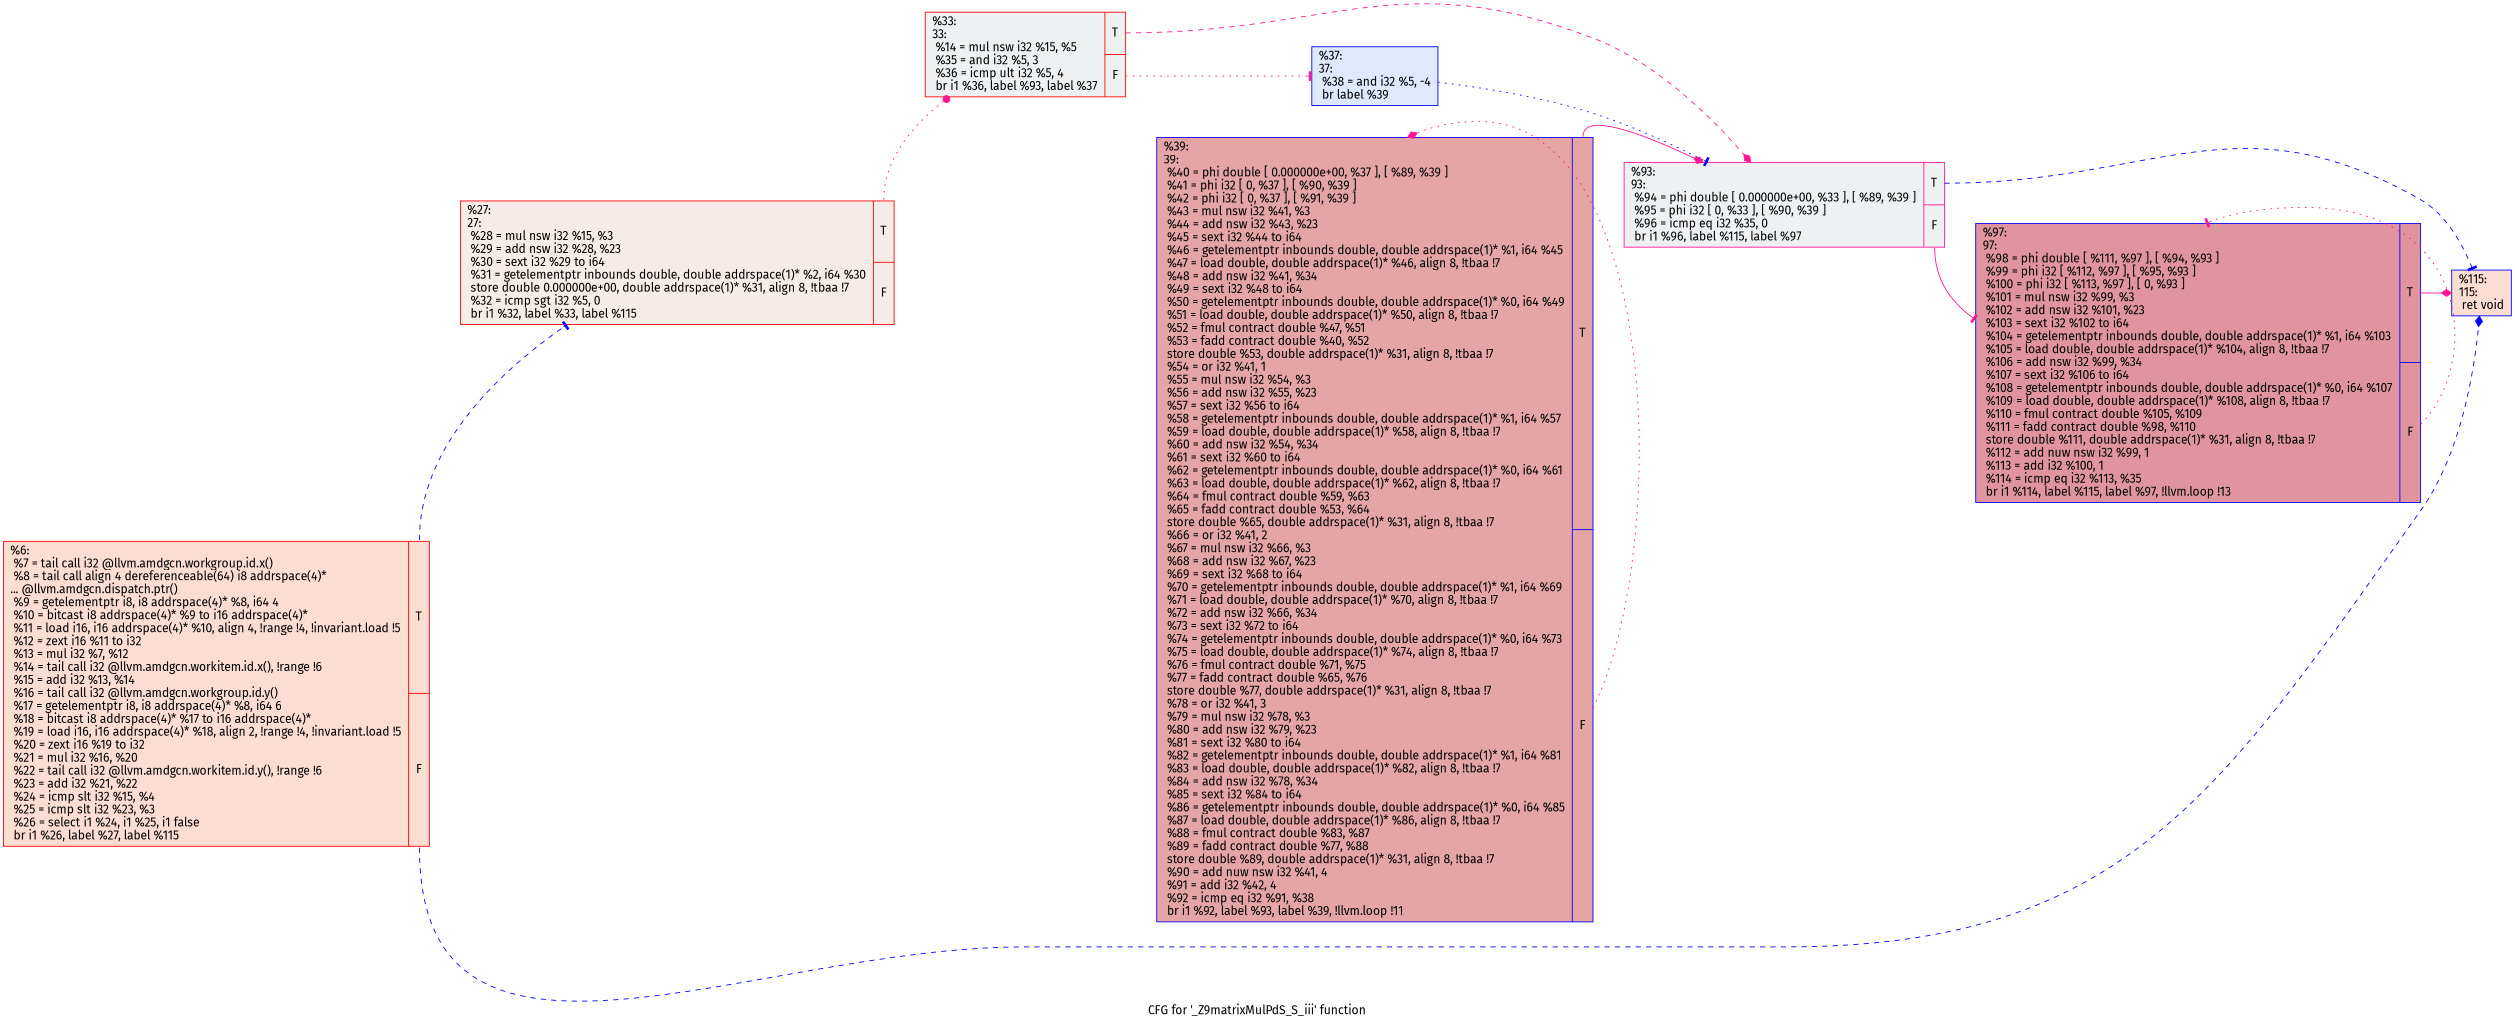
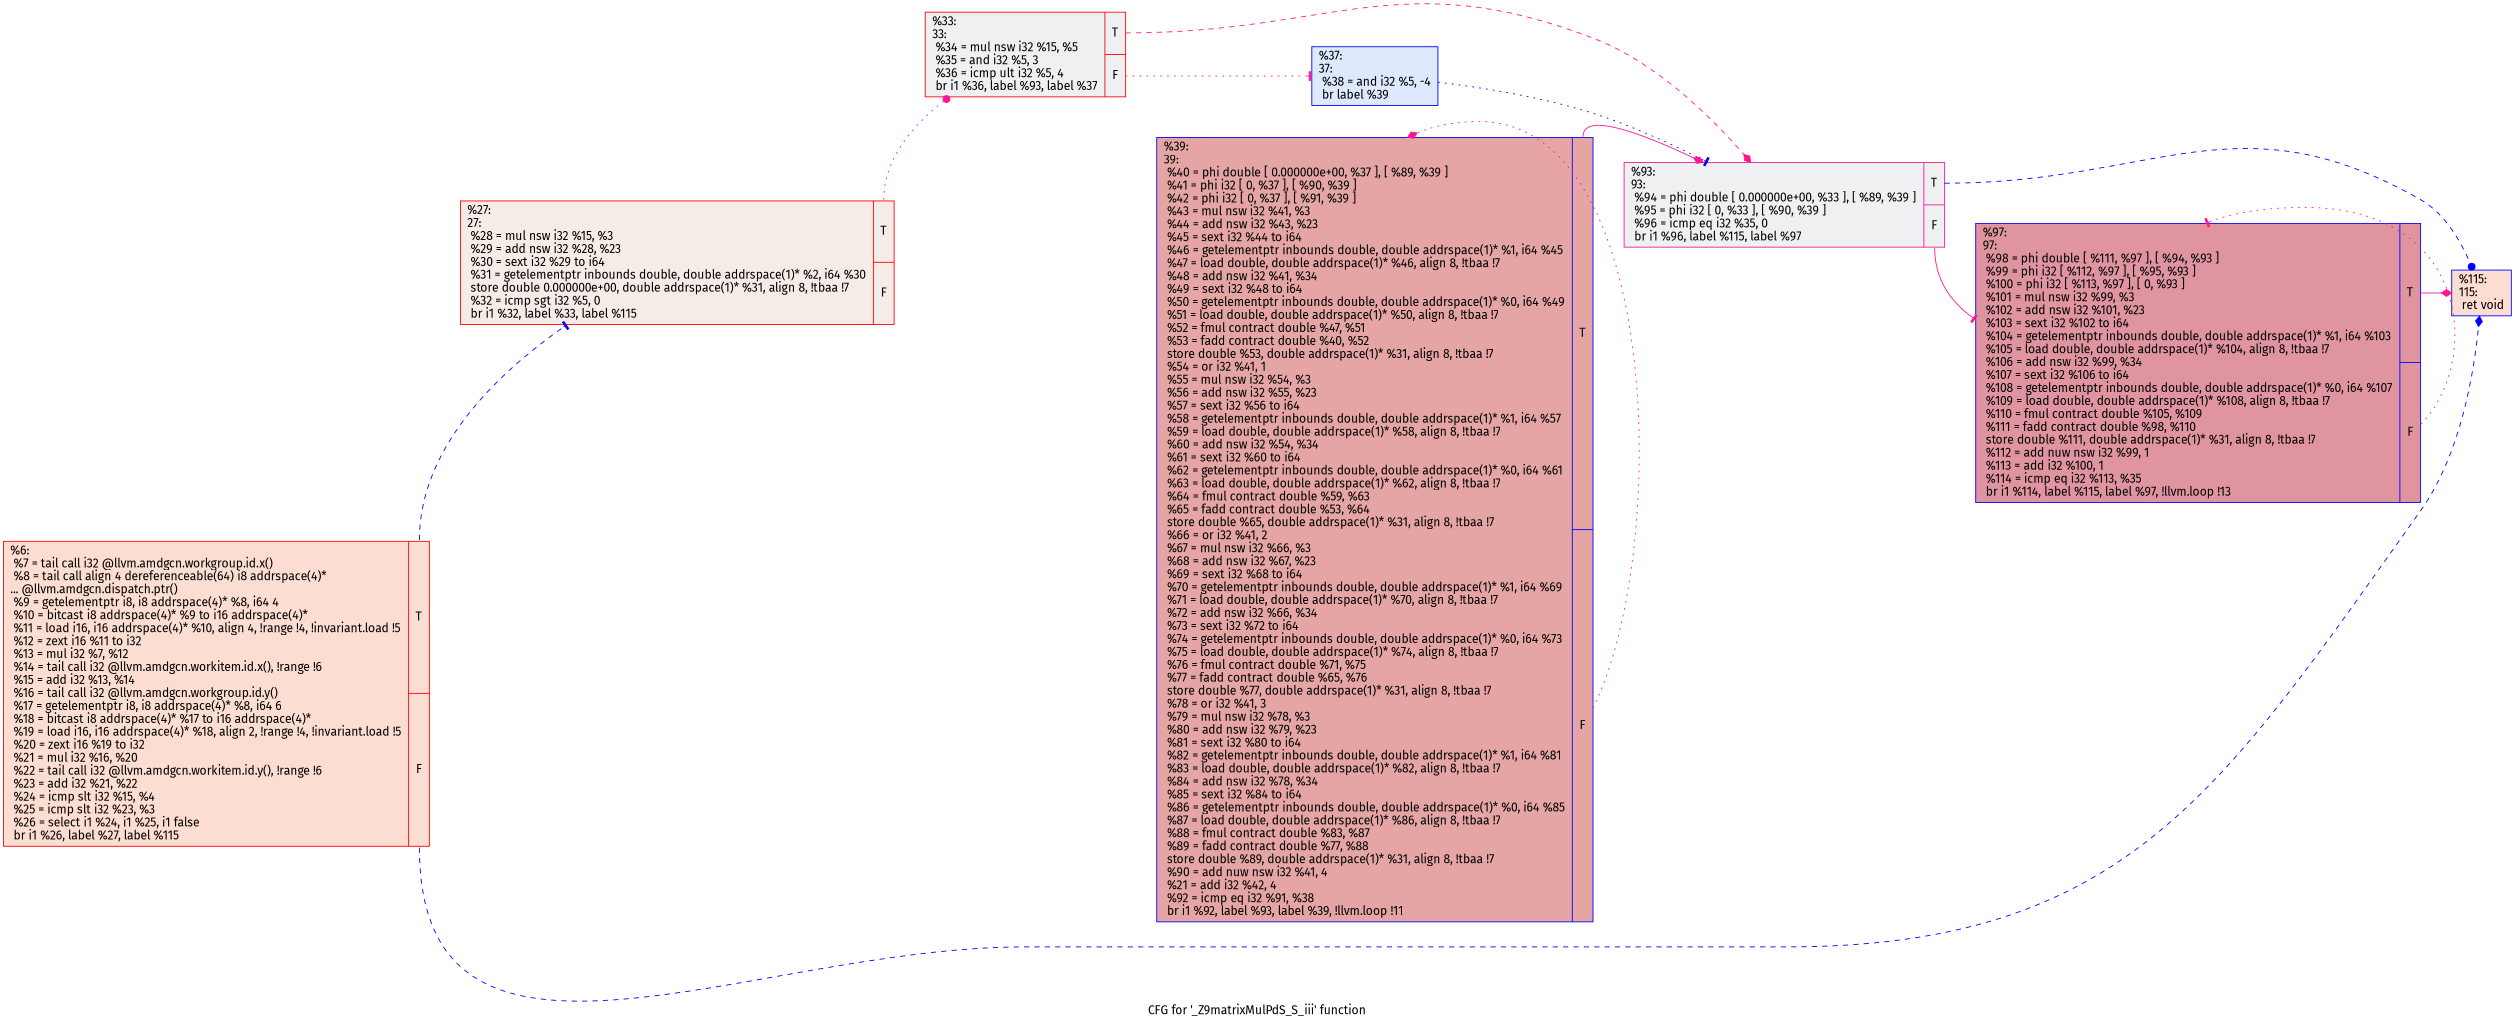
(1005, 48) -> (1005, 48)
(2229, 150) -> (2227, 150)
(1220, 886) -> (1220, 886)
